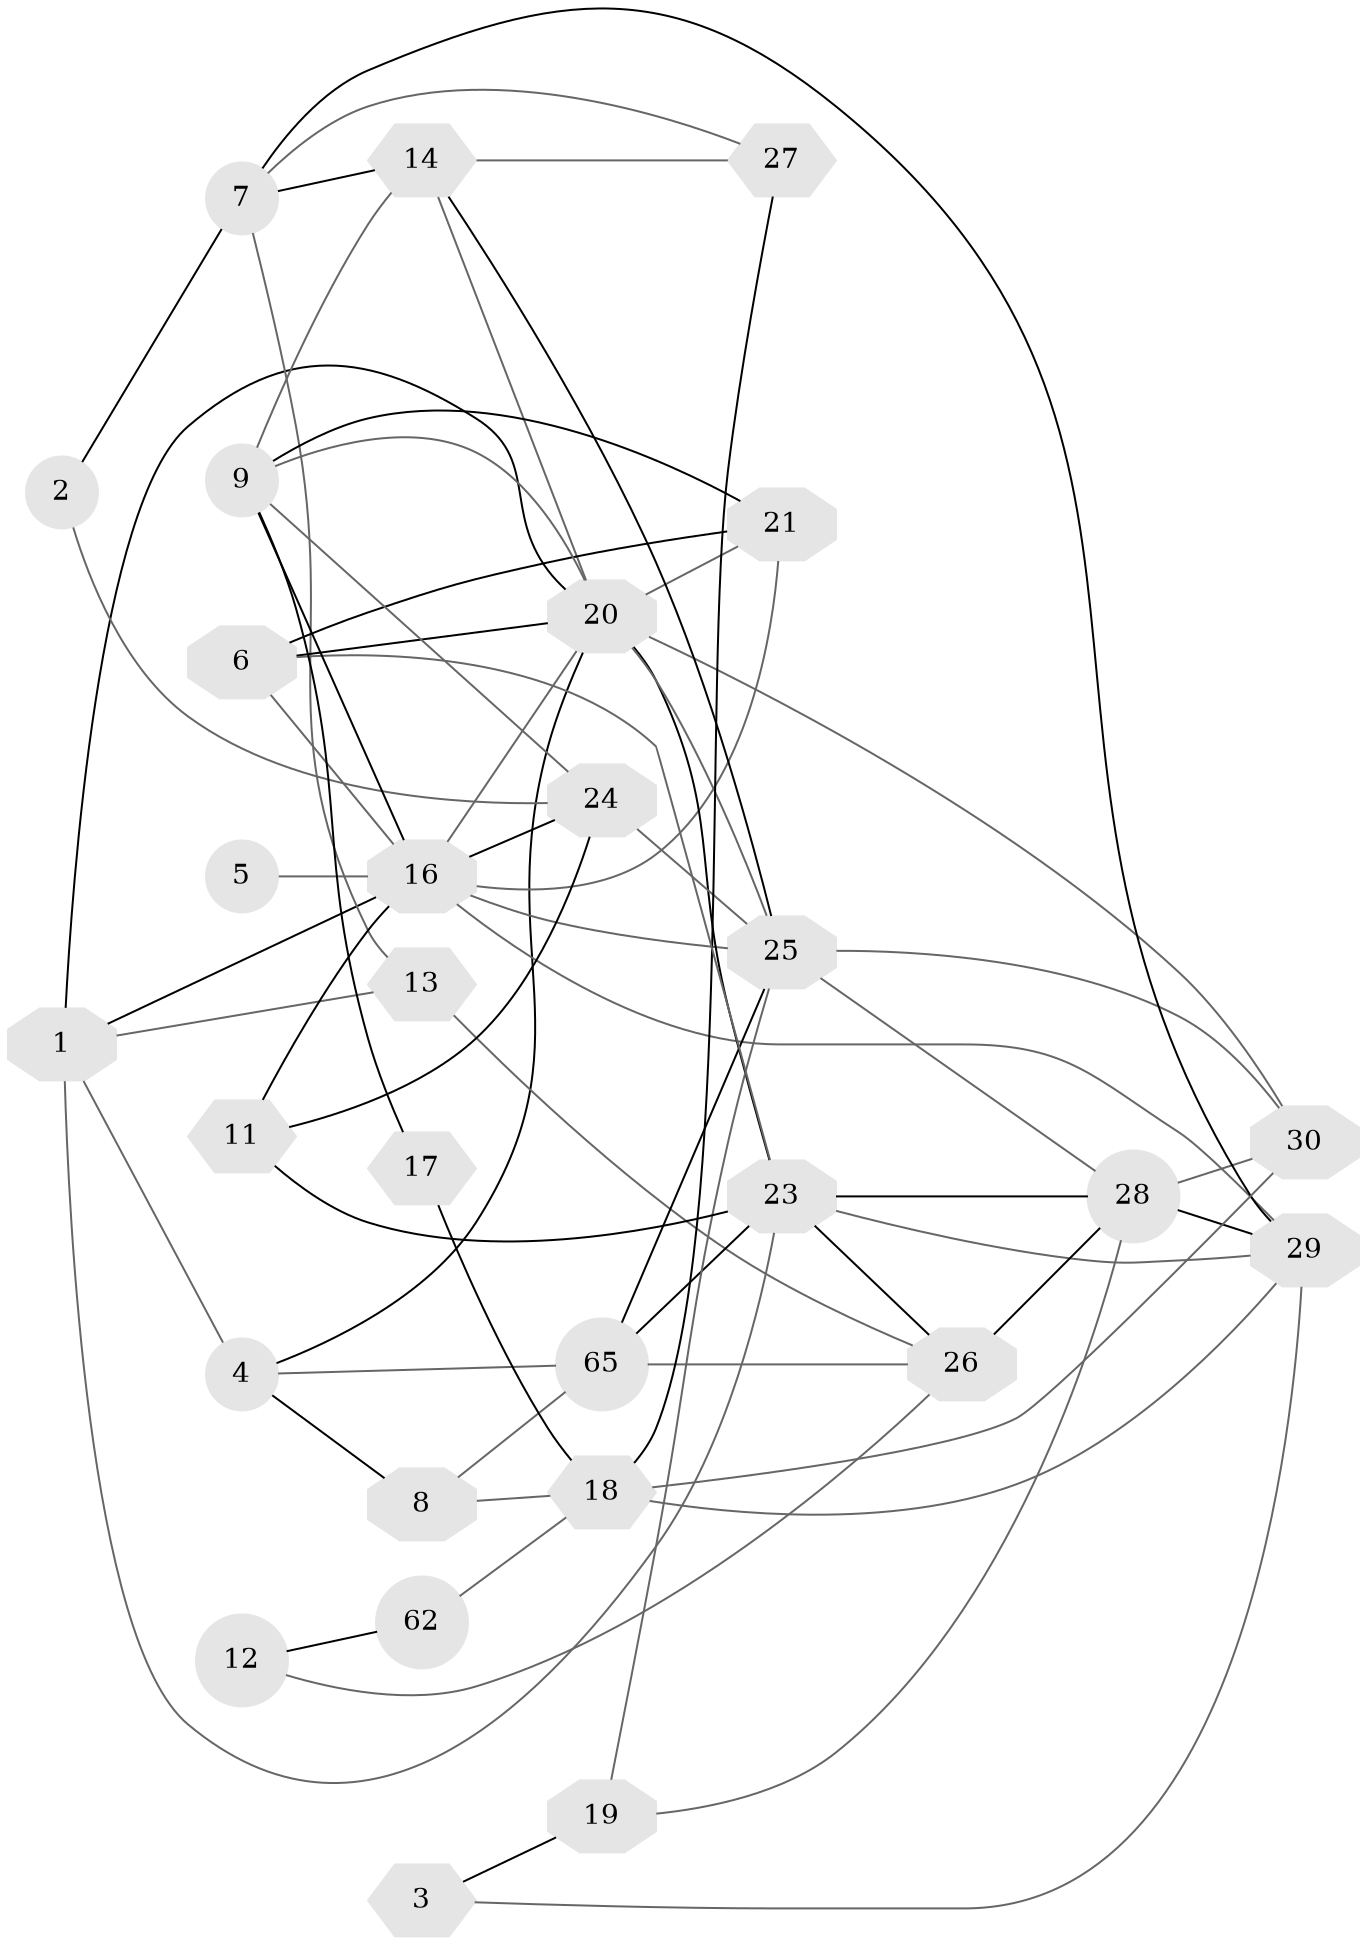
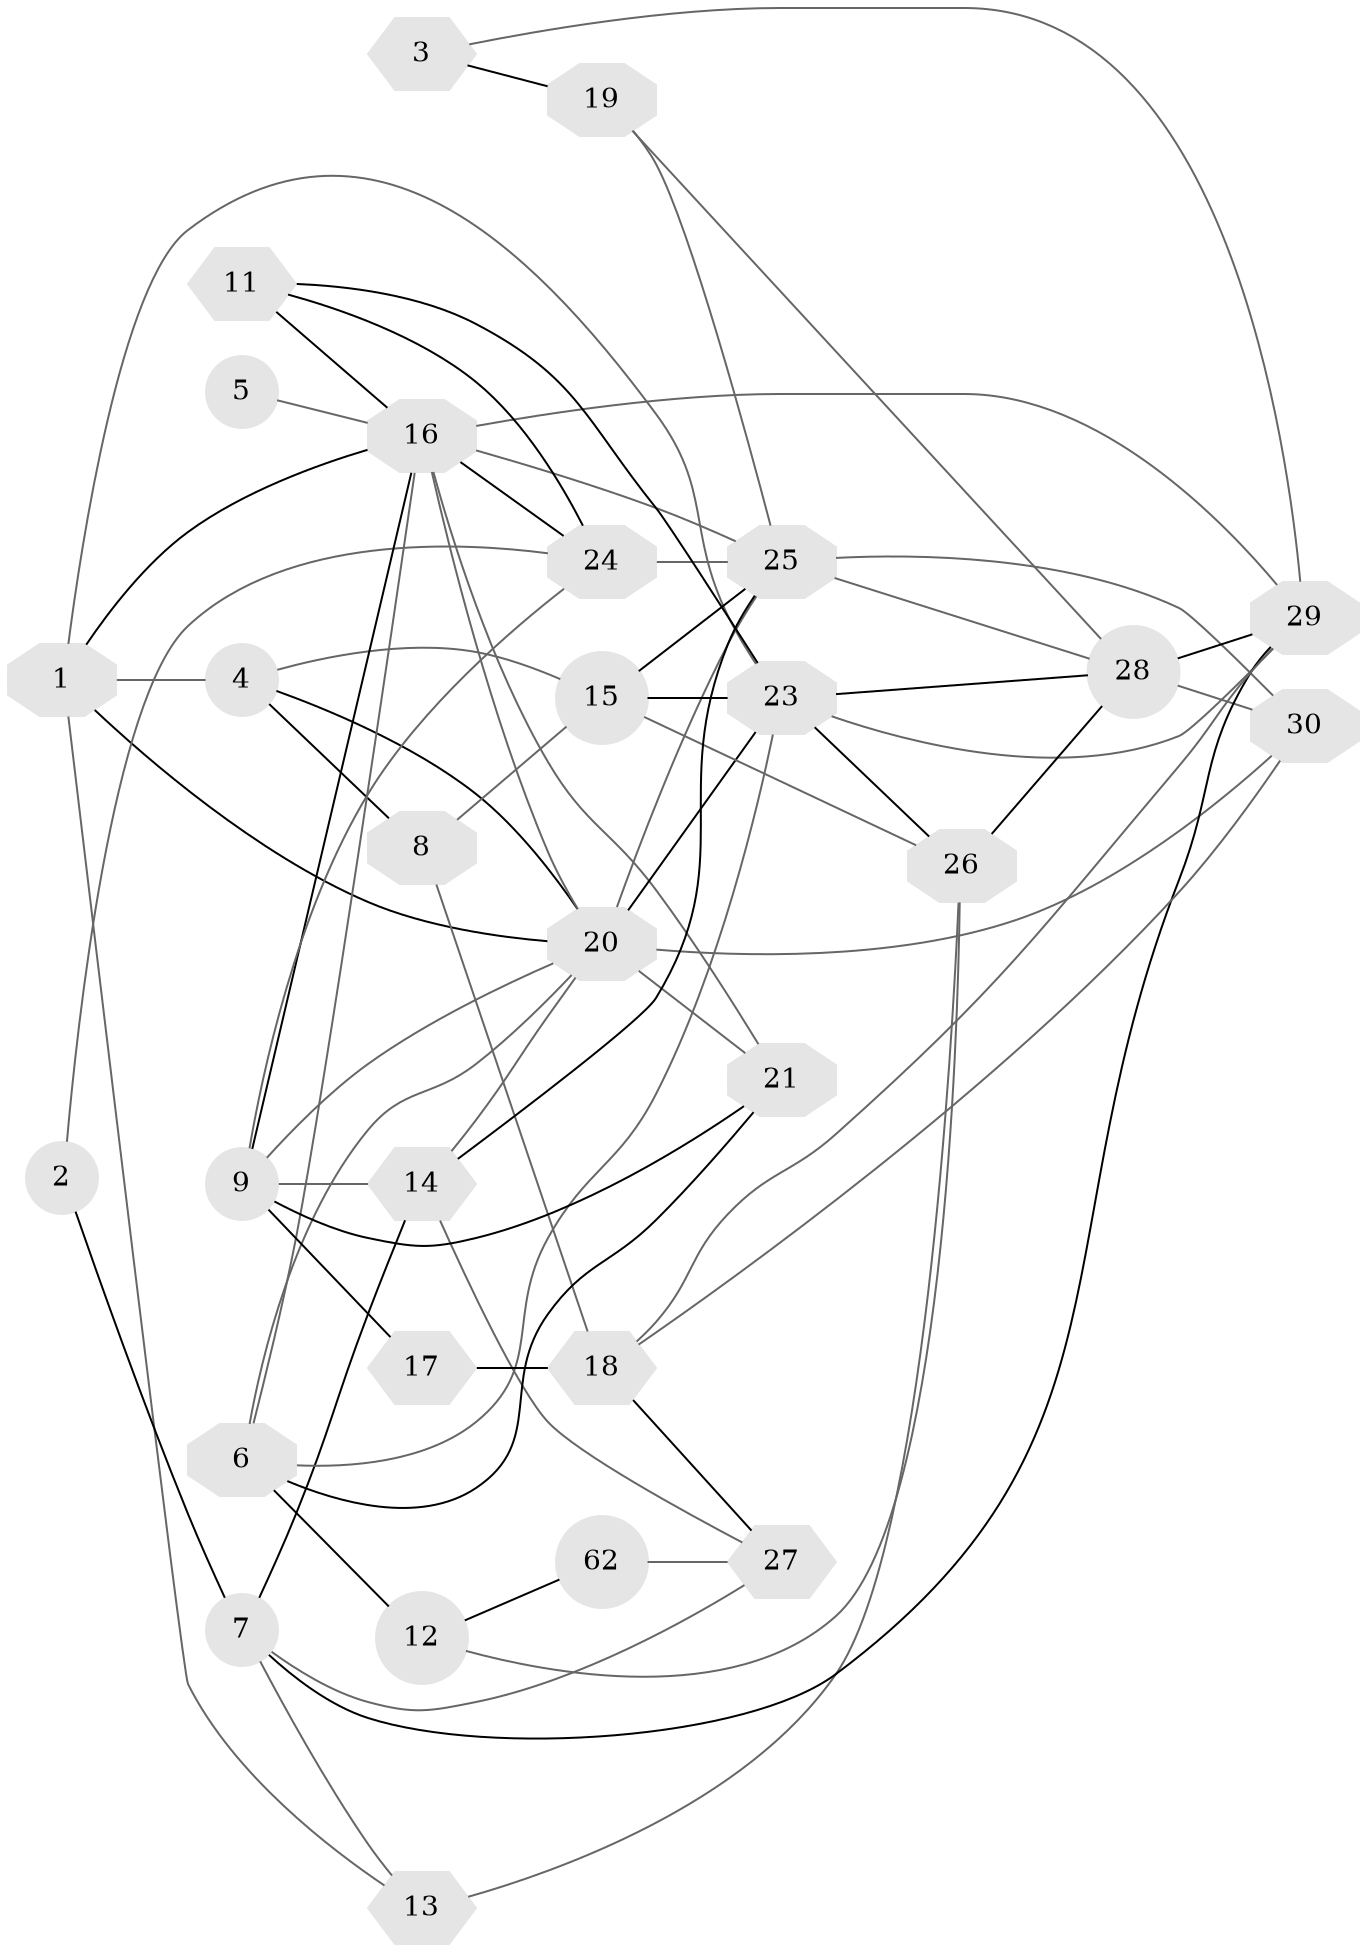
(403, 642) -> (350, 1155)
(602, 1364) -> (602, 698)
none -> (331, 1548)
(513, 1557) -> (688, 1562)
